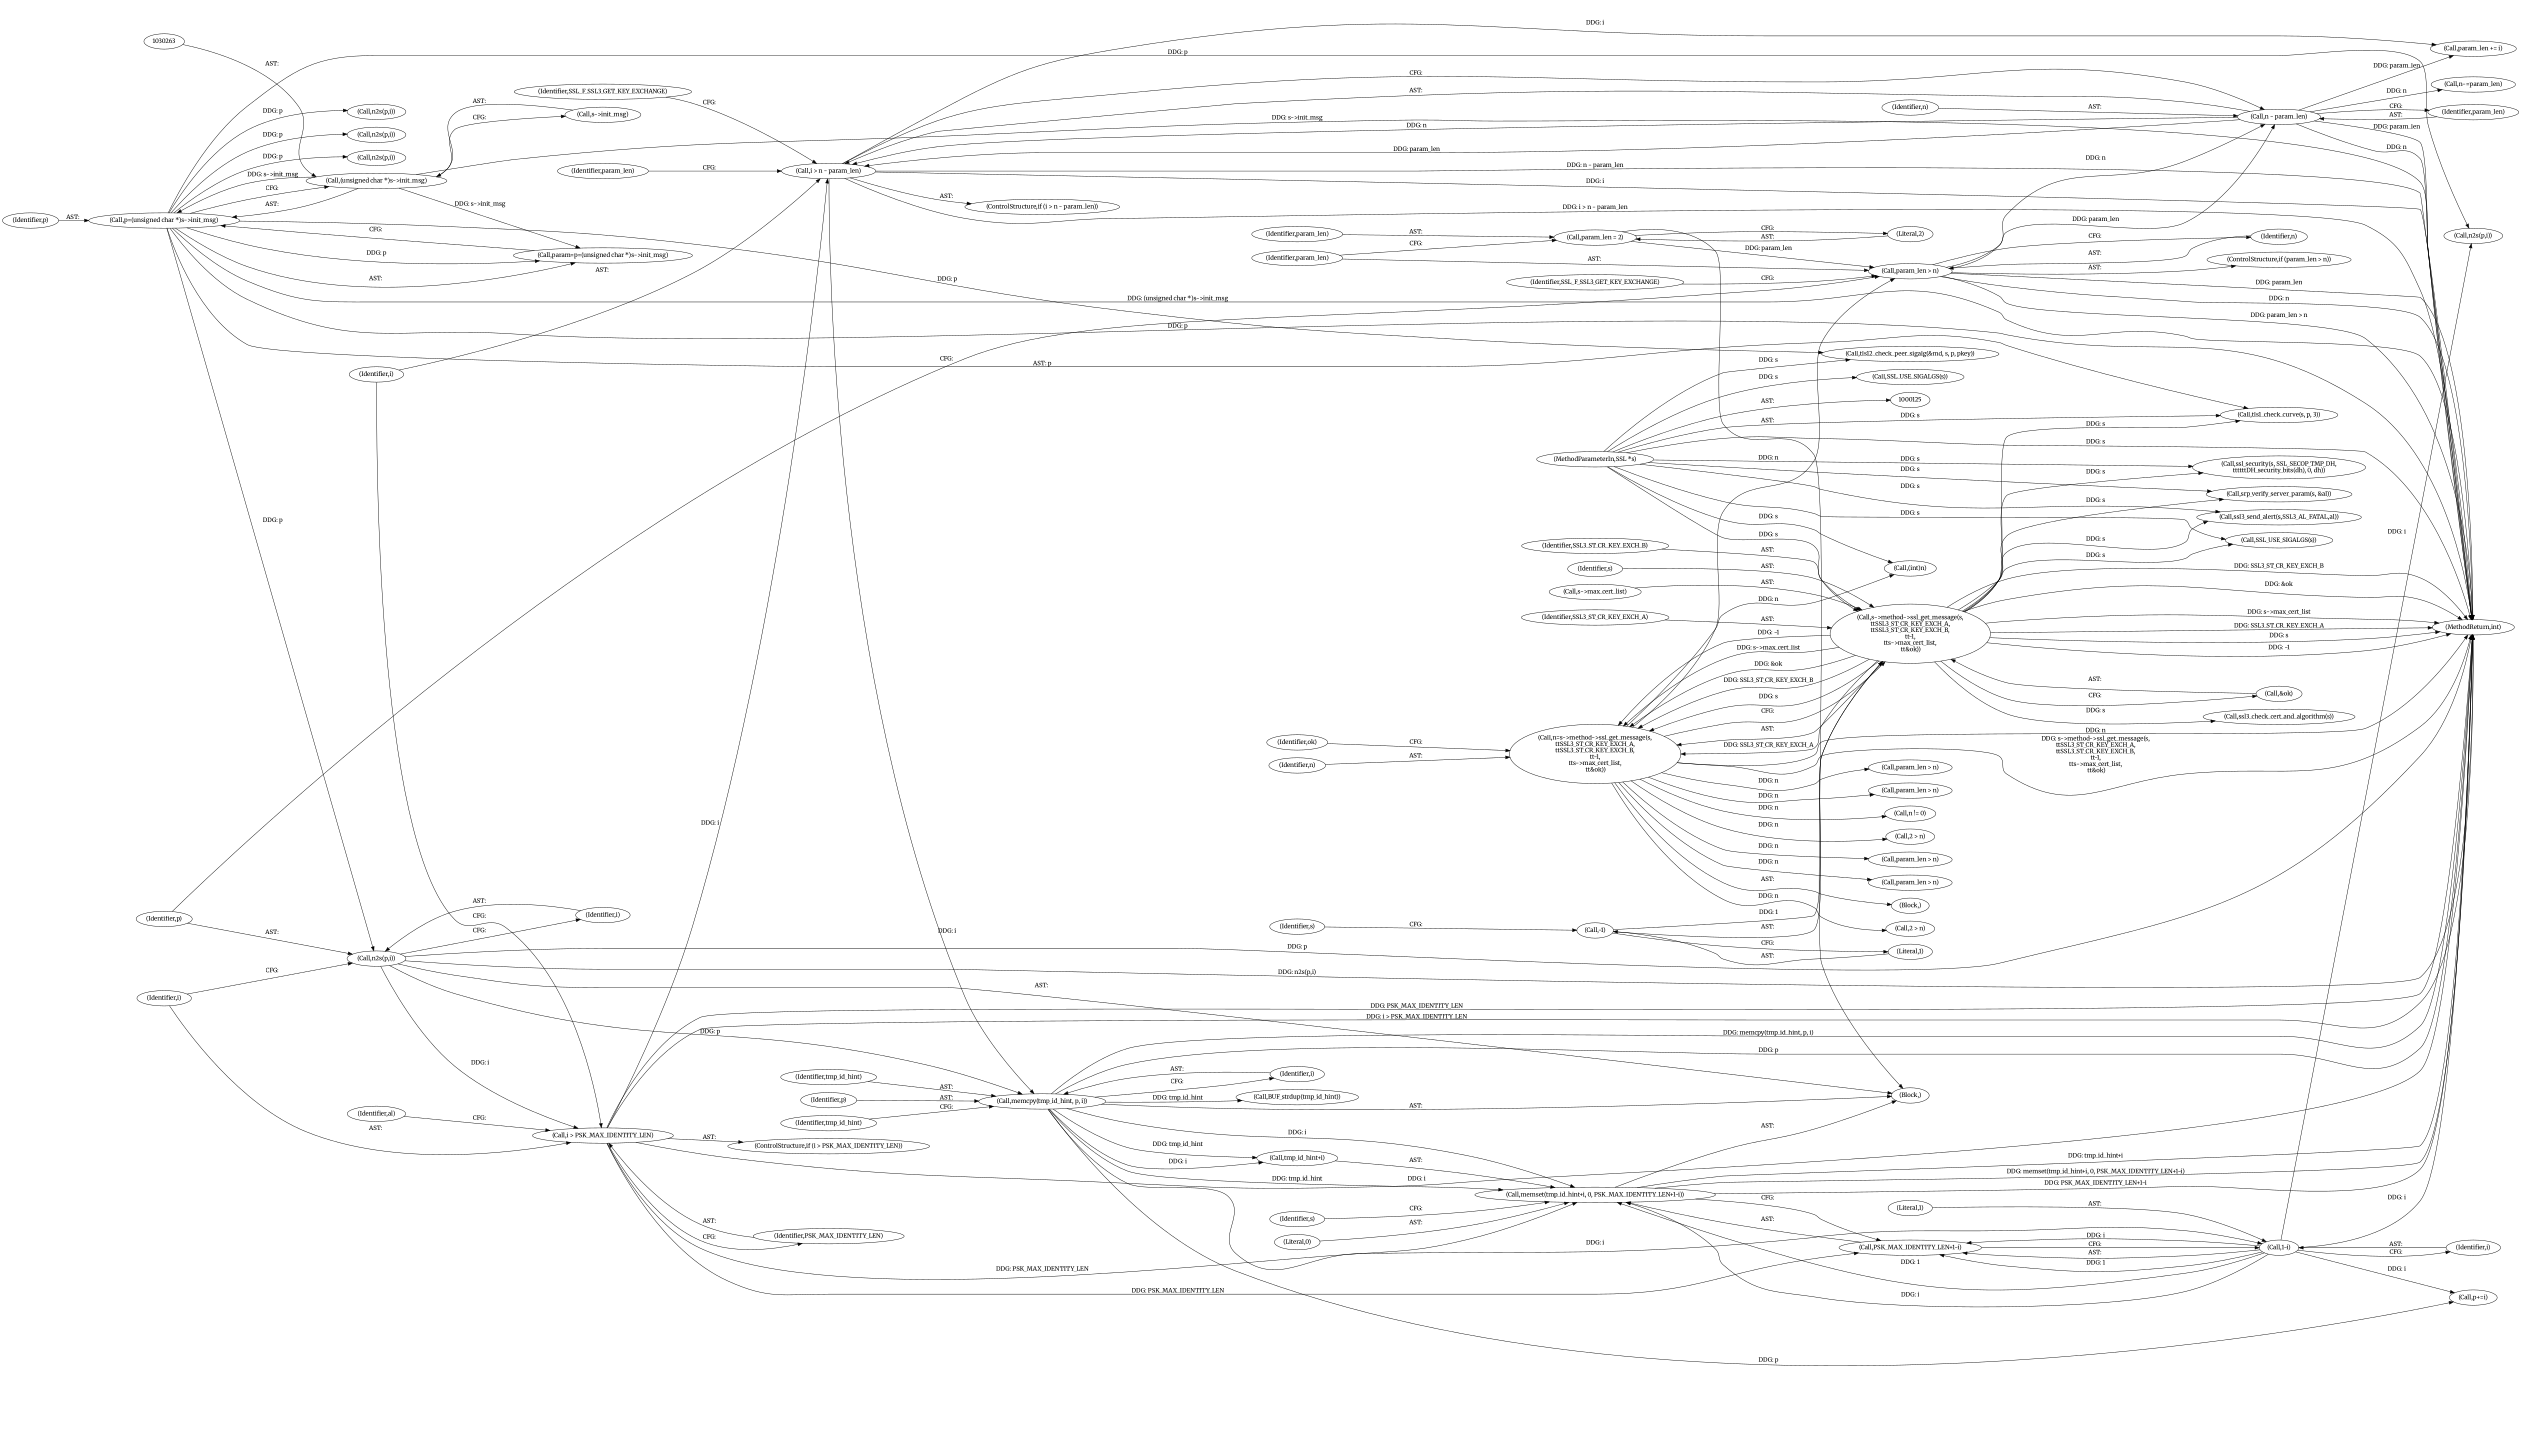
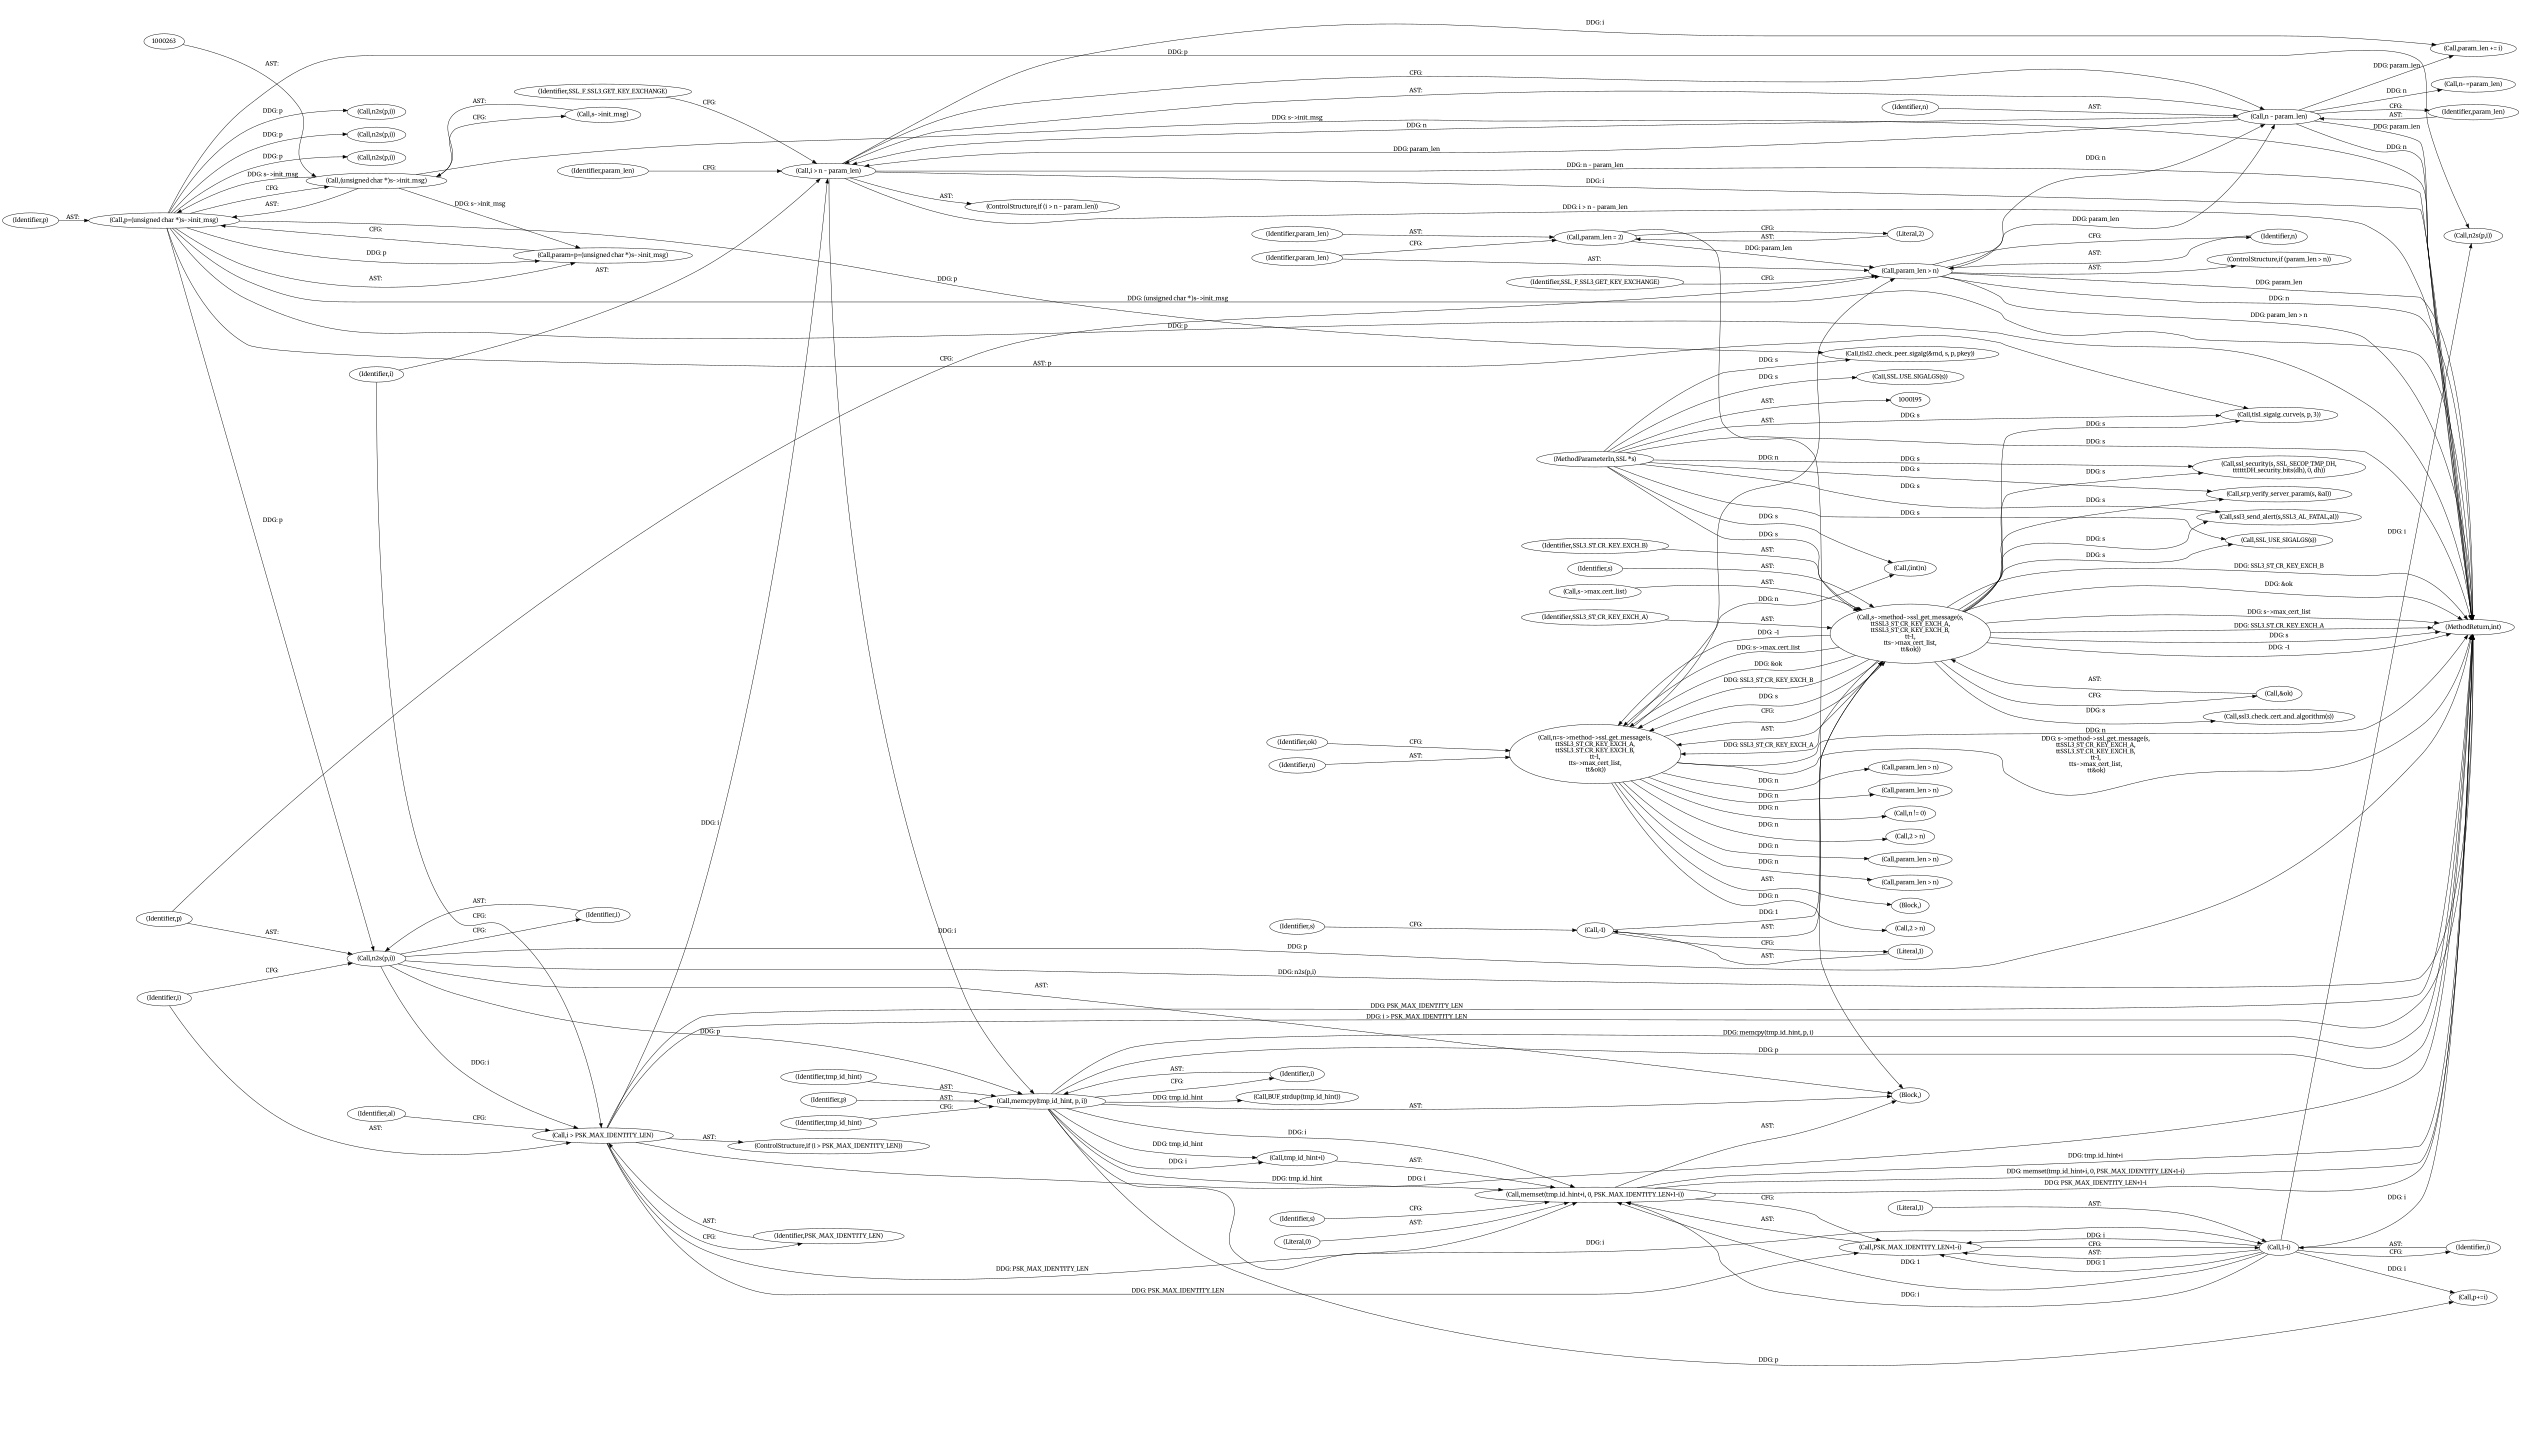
(164, 41) -> (164, 41)
(1910, 400) -> (1910, 400)
(2279, 415) -> (2279, 415)
